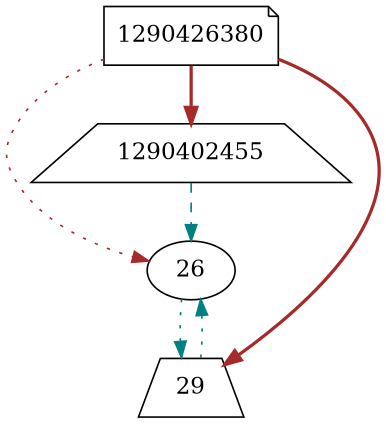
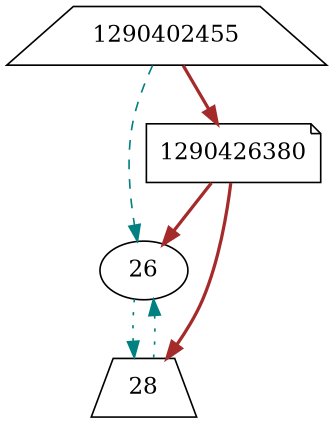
(191, 87) -> (196, 87)
(10, 168) -> (193, 207)
(191, 388) -> (144, 388)
